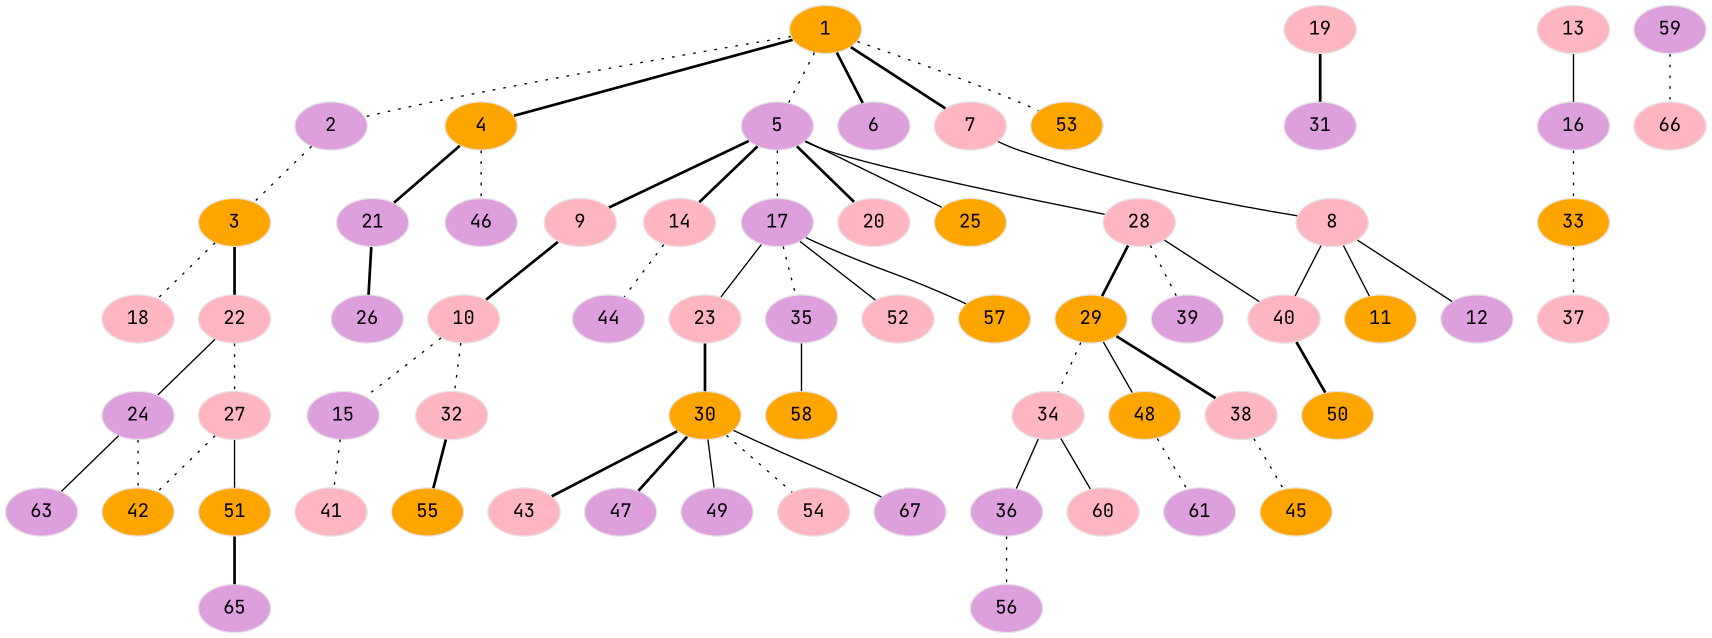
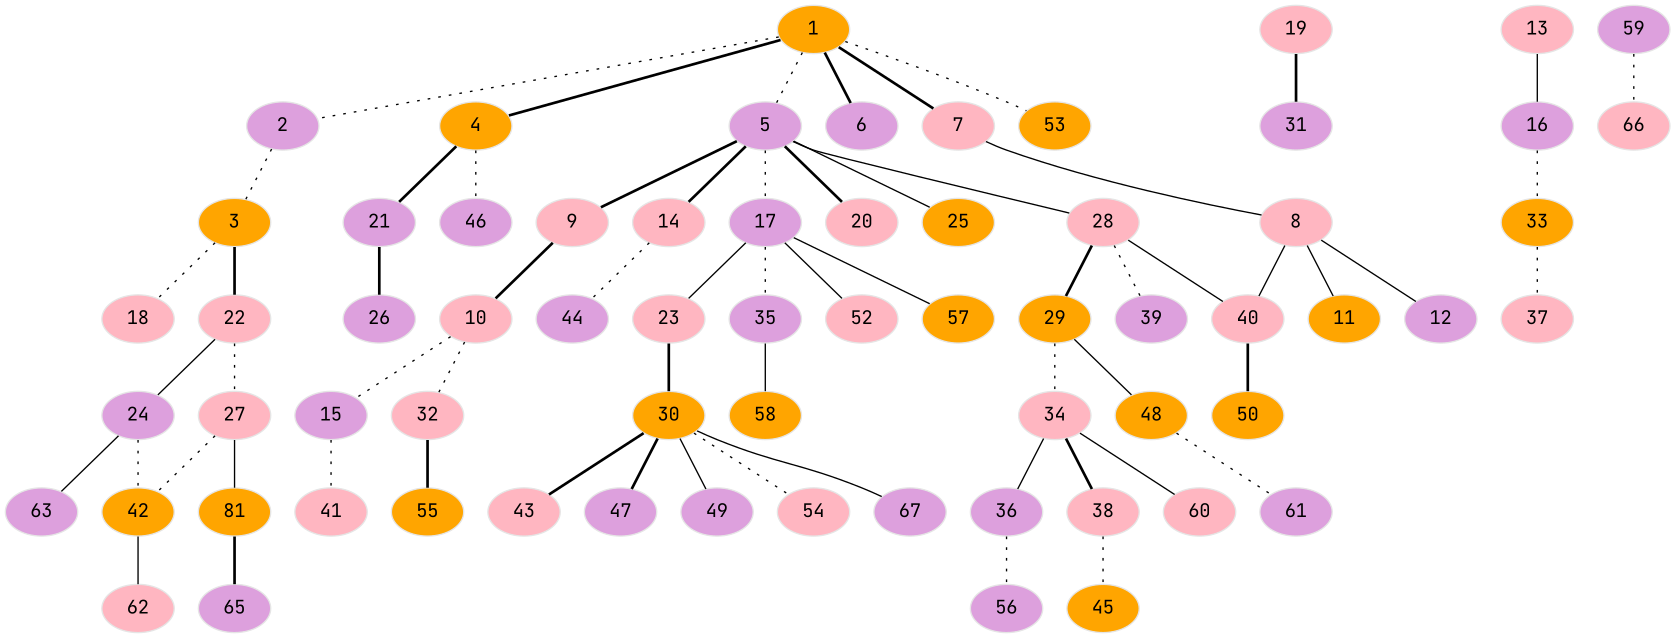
(1166, 367) -> (1079, 464)
(235, 512) -> (235, 512)
none -> (138, 608)
